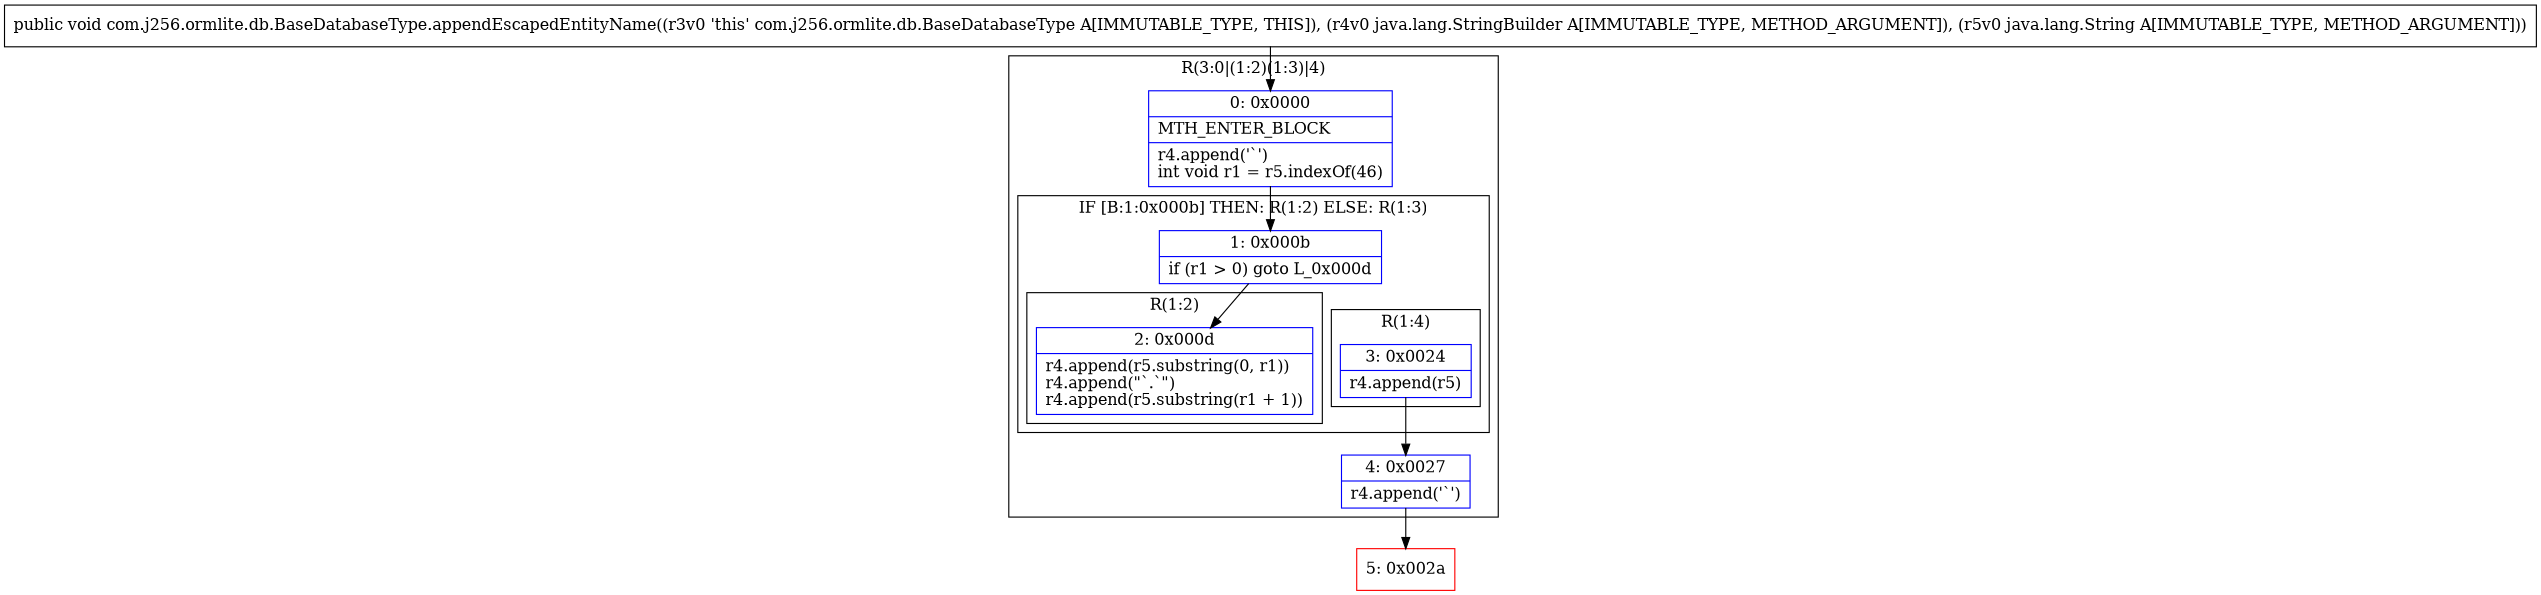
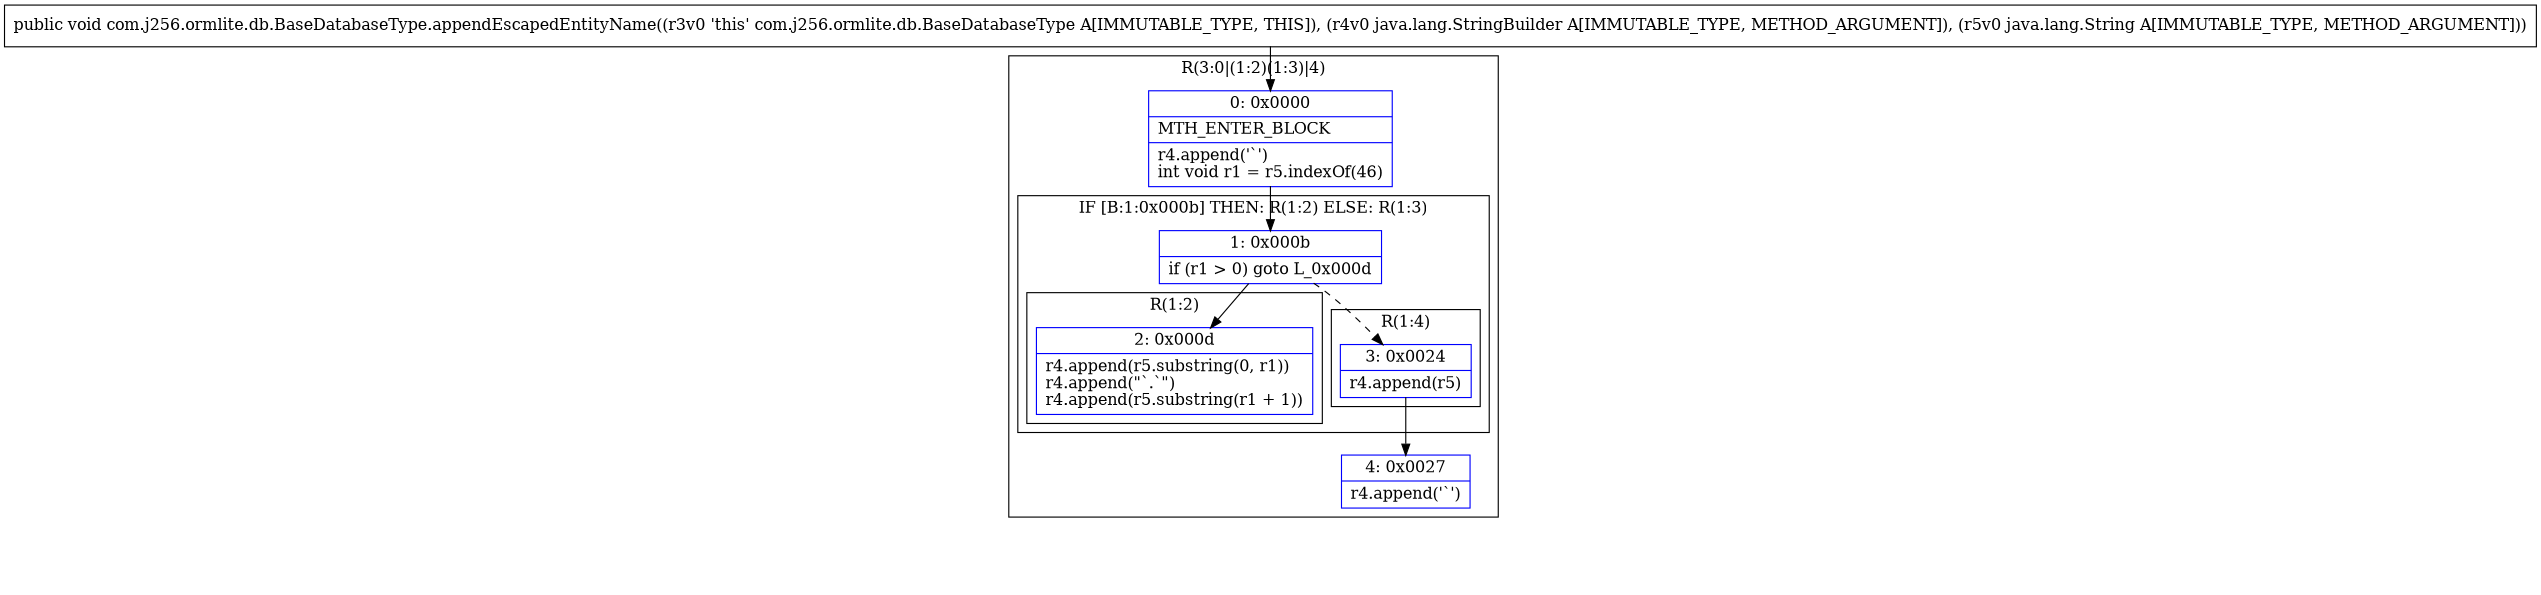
none -> (1338, 302)
(1406, 570) -> none
